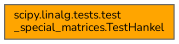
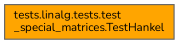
(89, 22) -> (89, 22)
